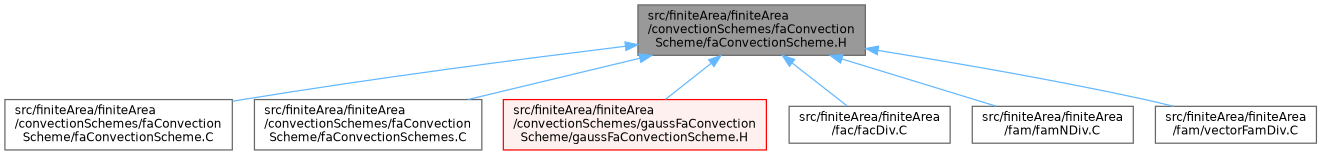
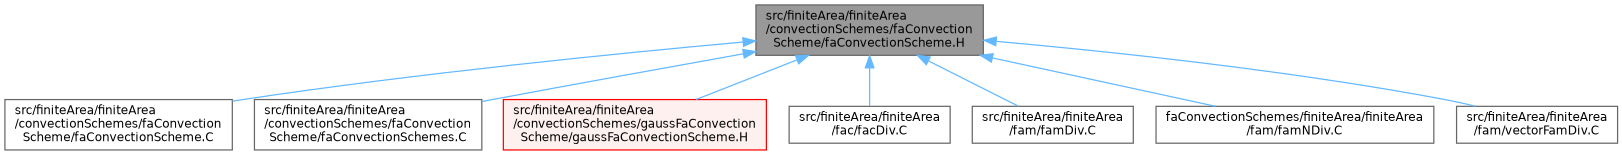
(1053, 125) -> (1295, 125)
none -> (1053, 125)
